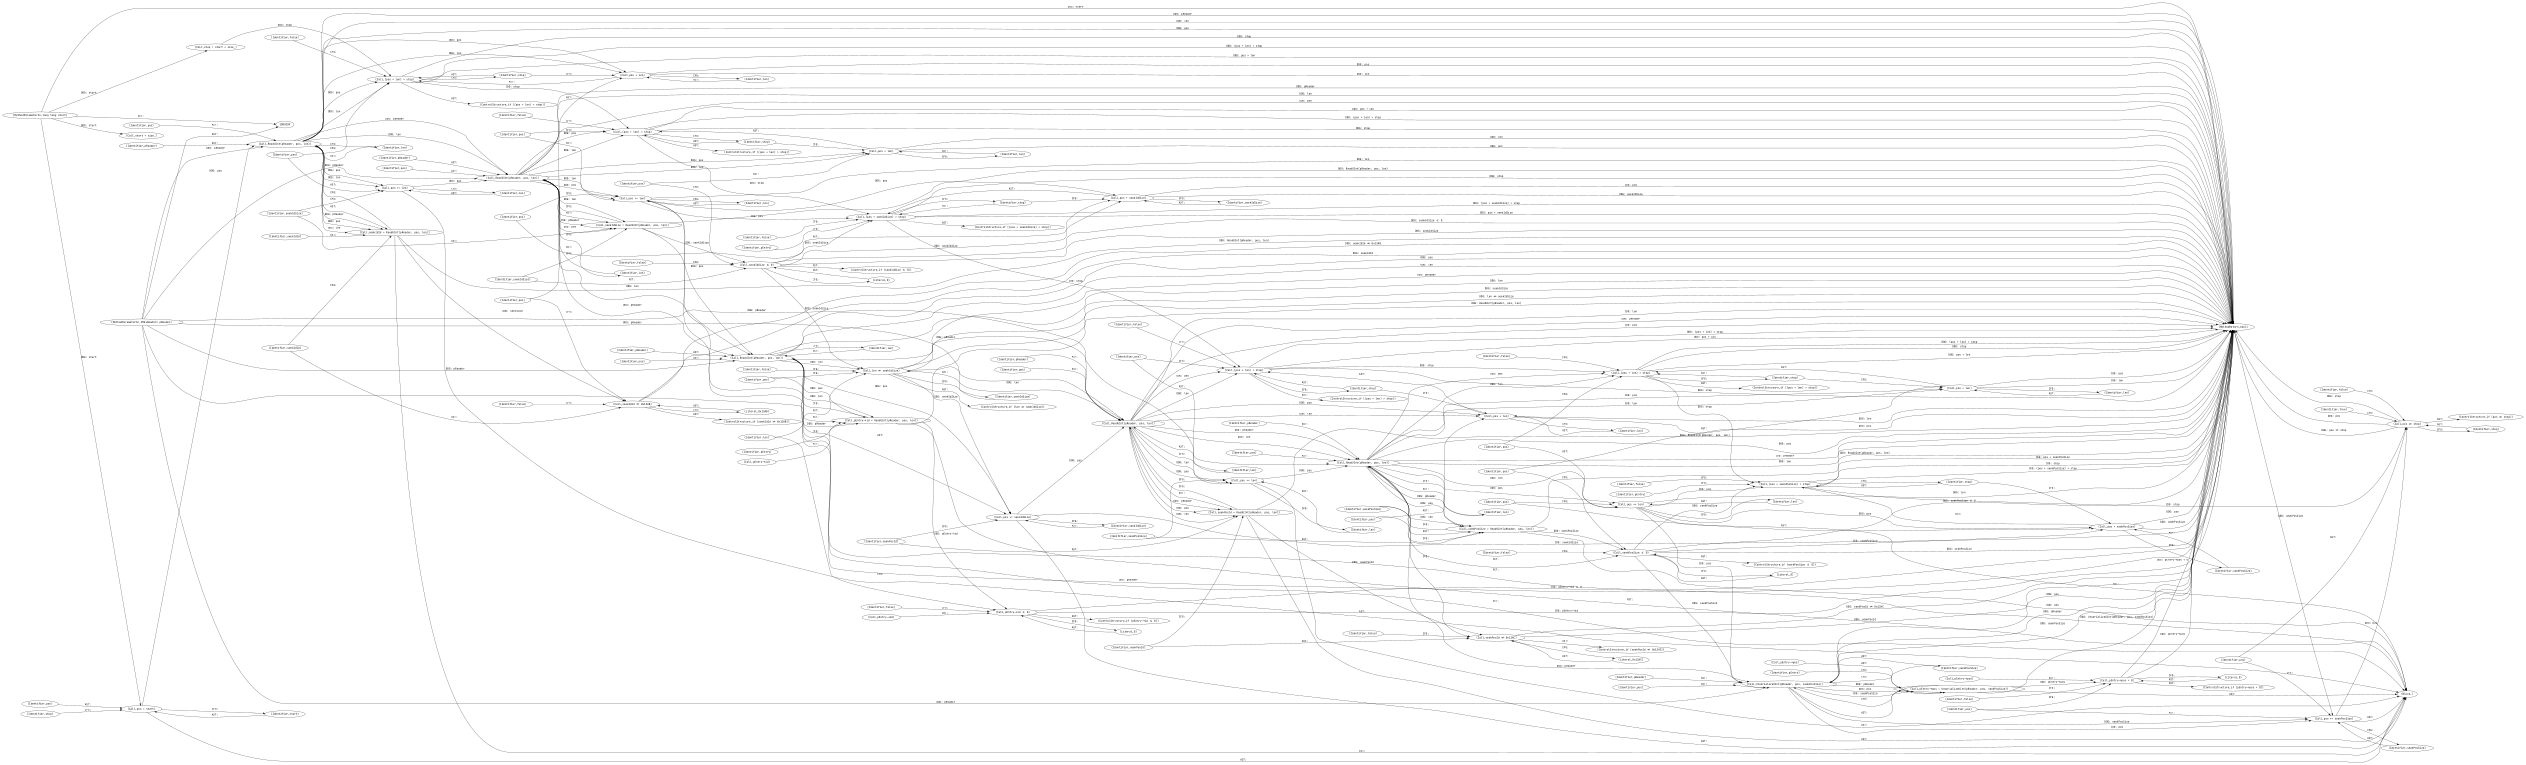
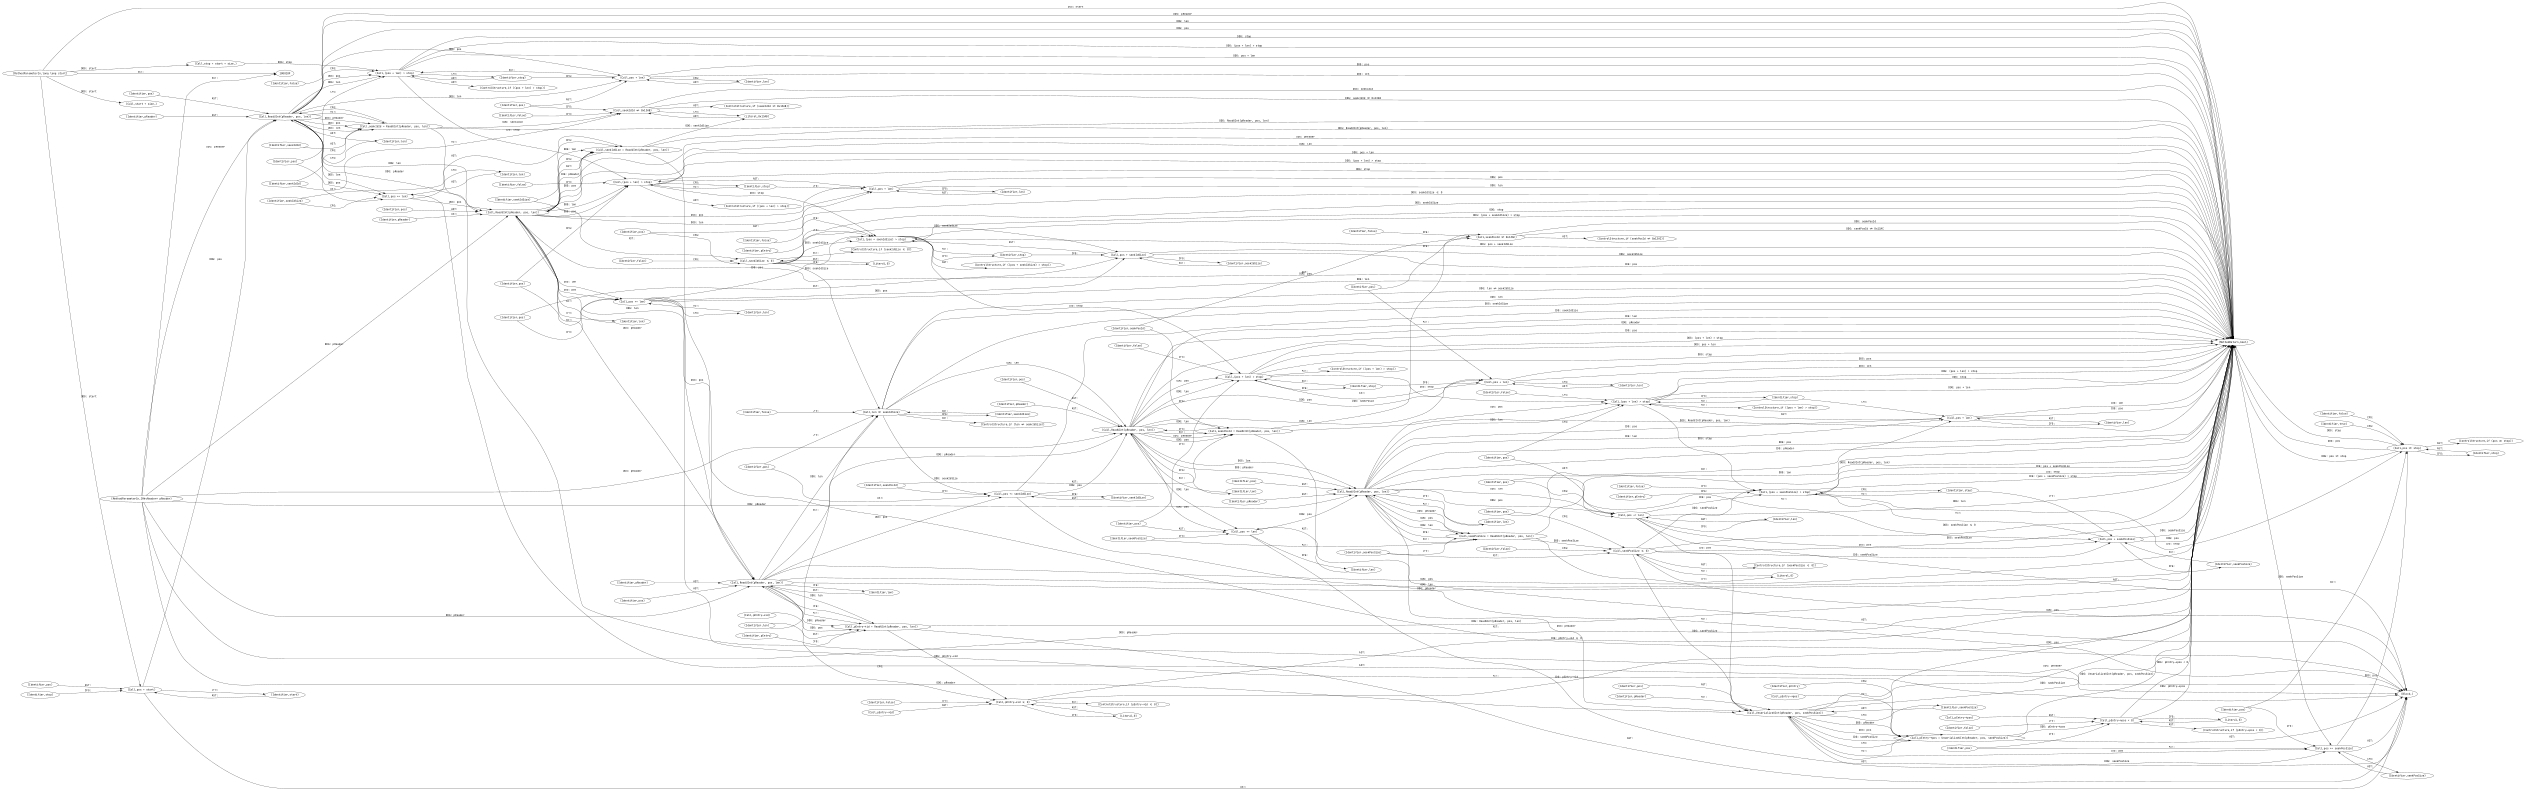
(692, 246) -> (692, 131)
(1631, 660) -> none
